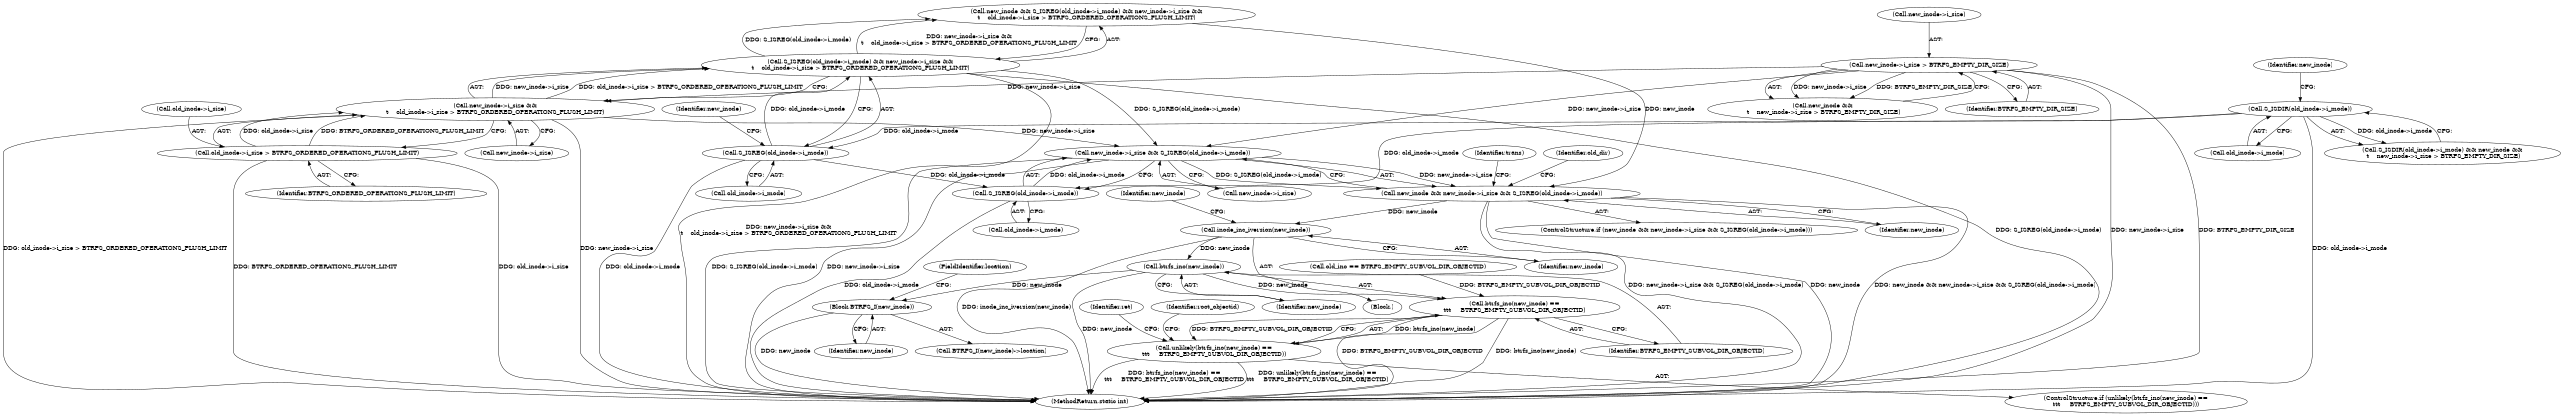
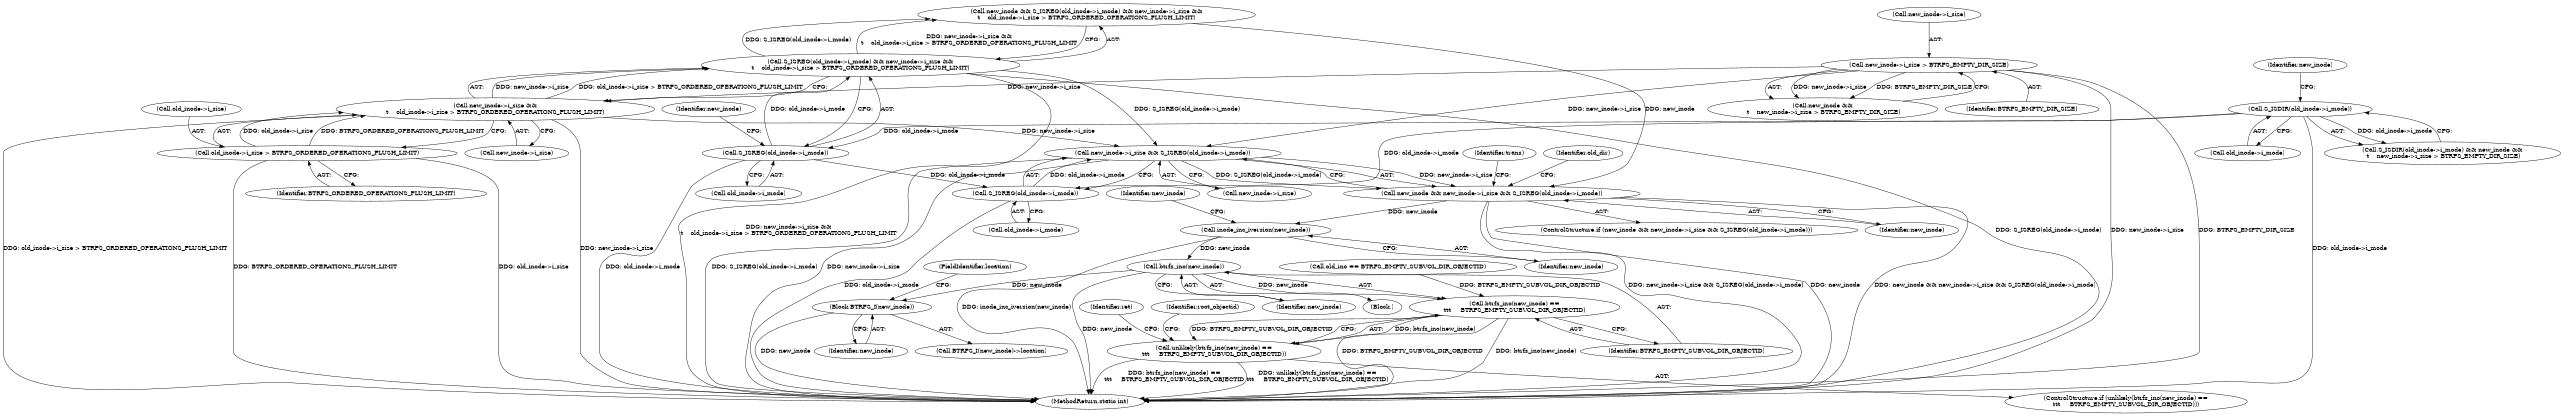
(1995, 81) -> none
(1295, 285) -> (1273, 294)
